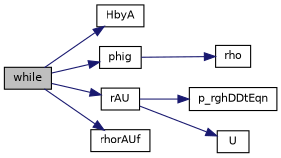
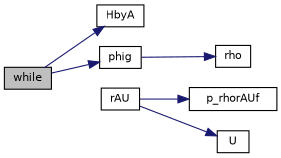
(71, 88) -> none
(233, 99) -> (233, 99)
(120, 141) -> none
